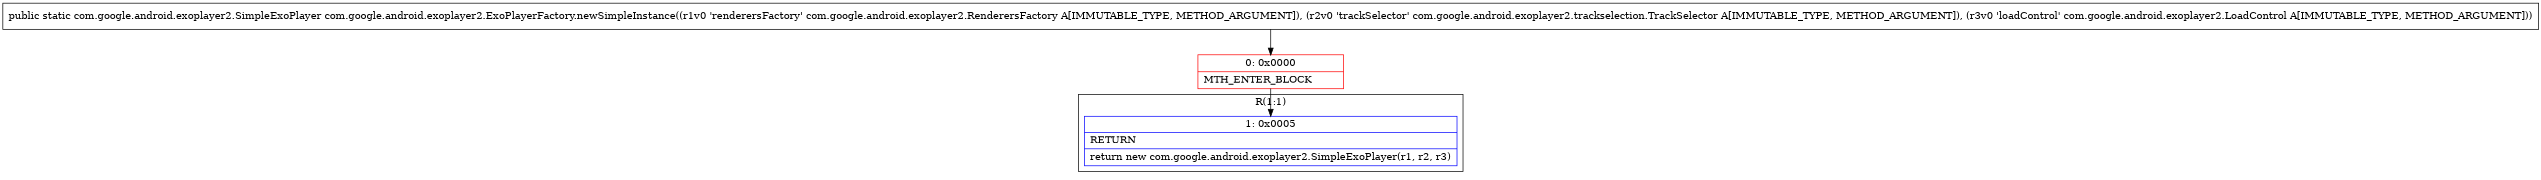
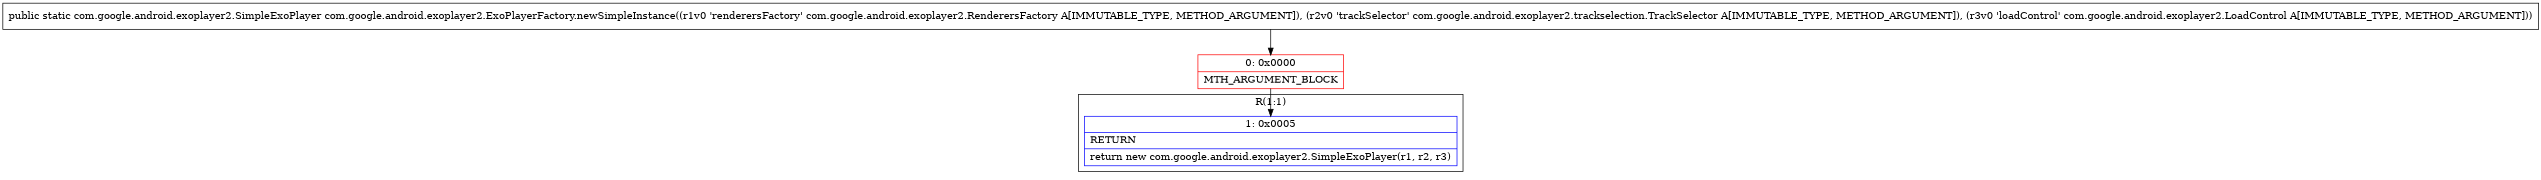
(1258, 80) -> (1271, 80)
